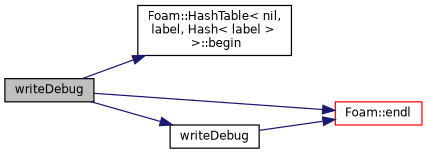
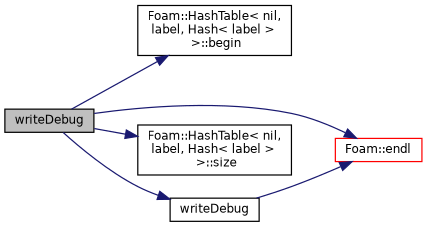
none -> (215, 150)
